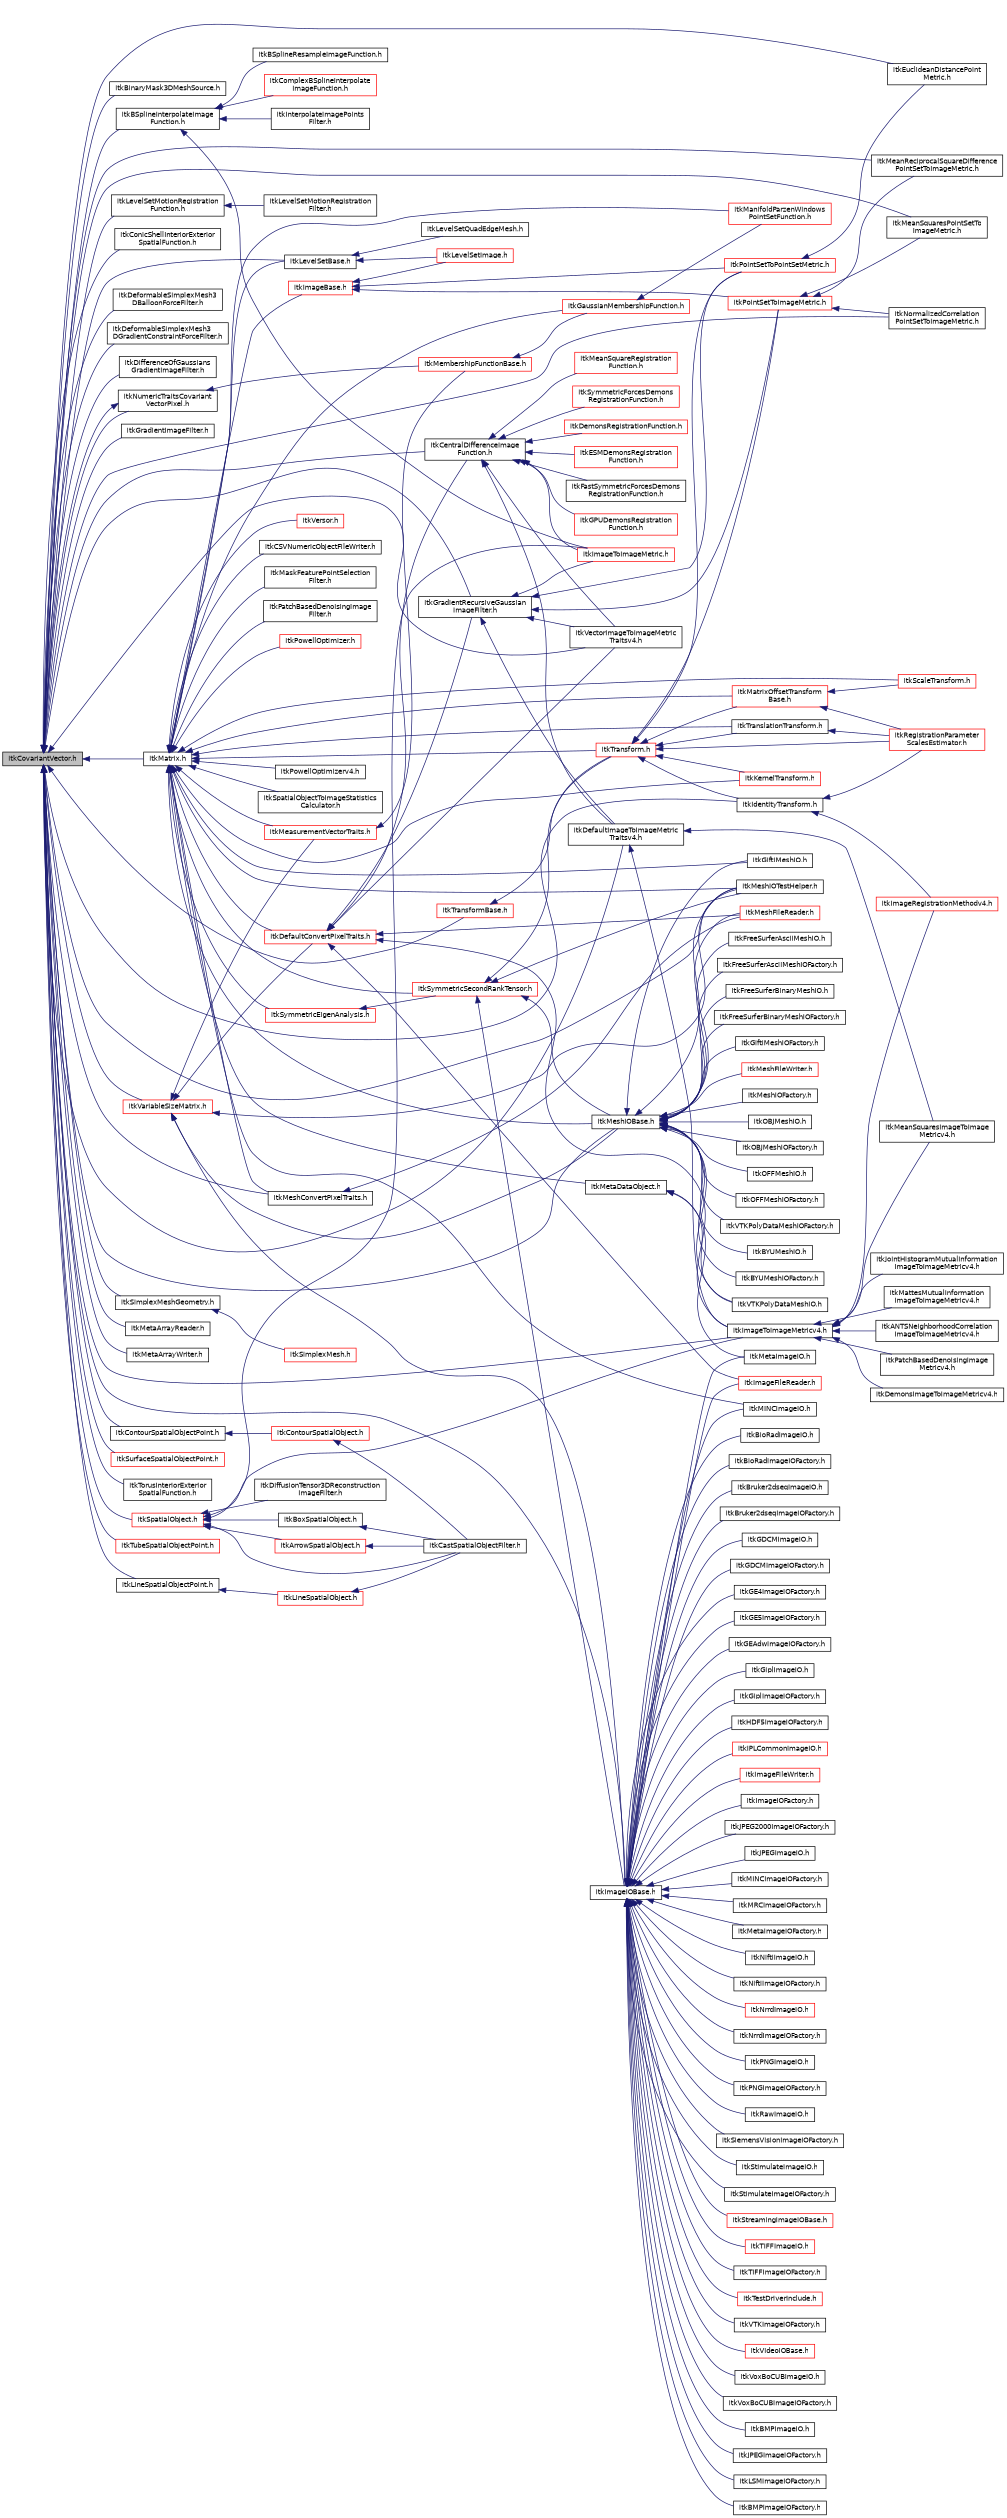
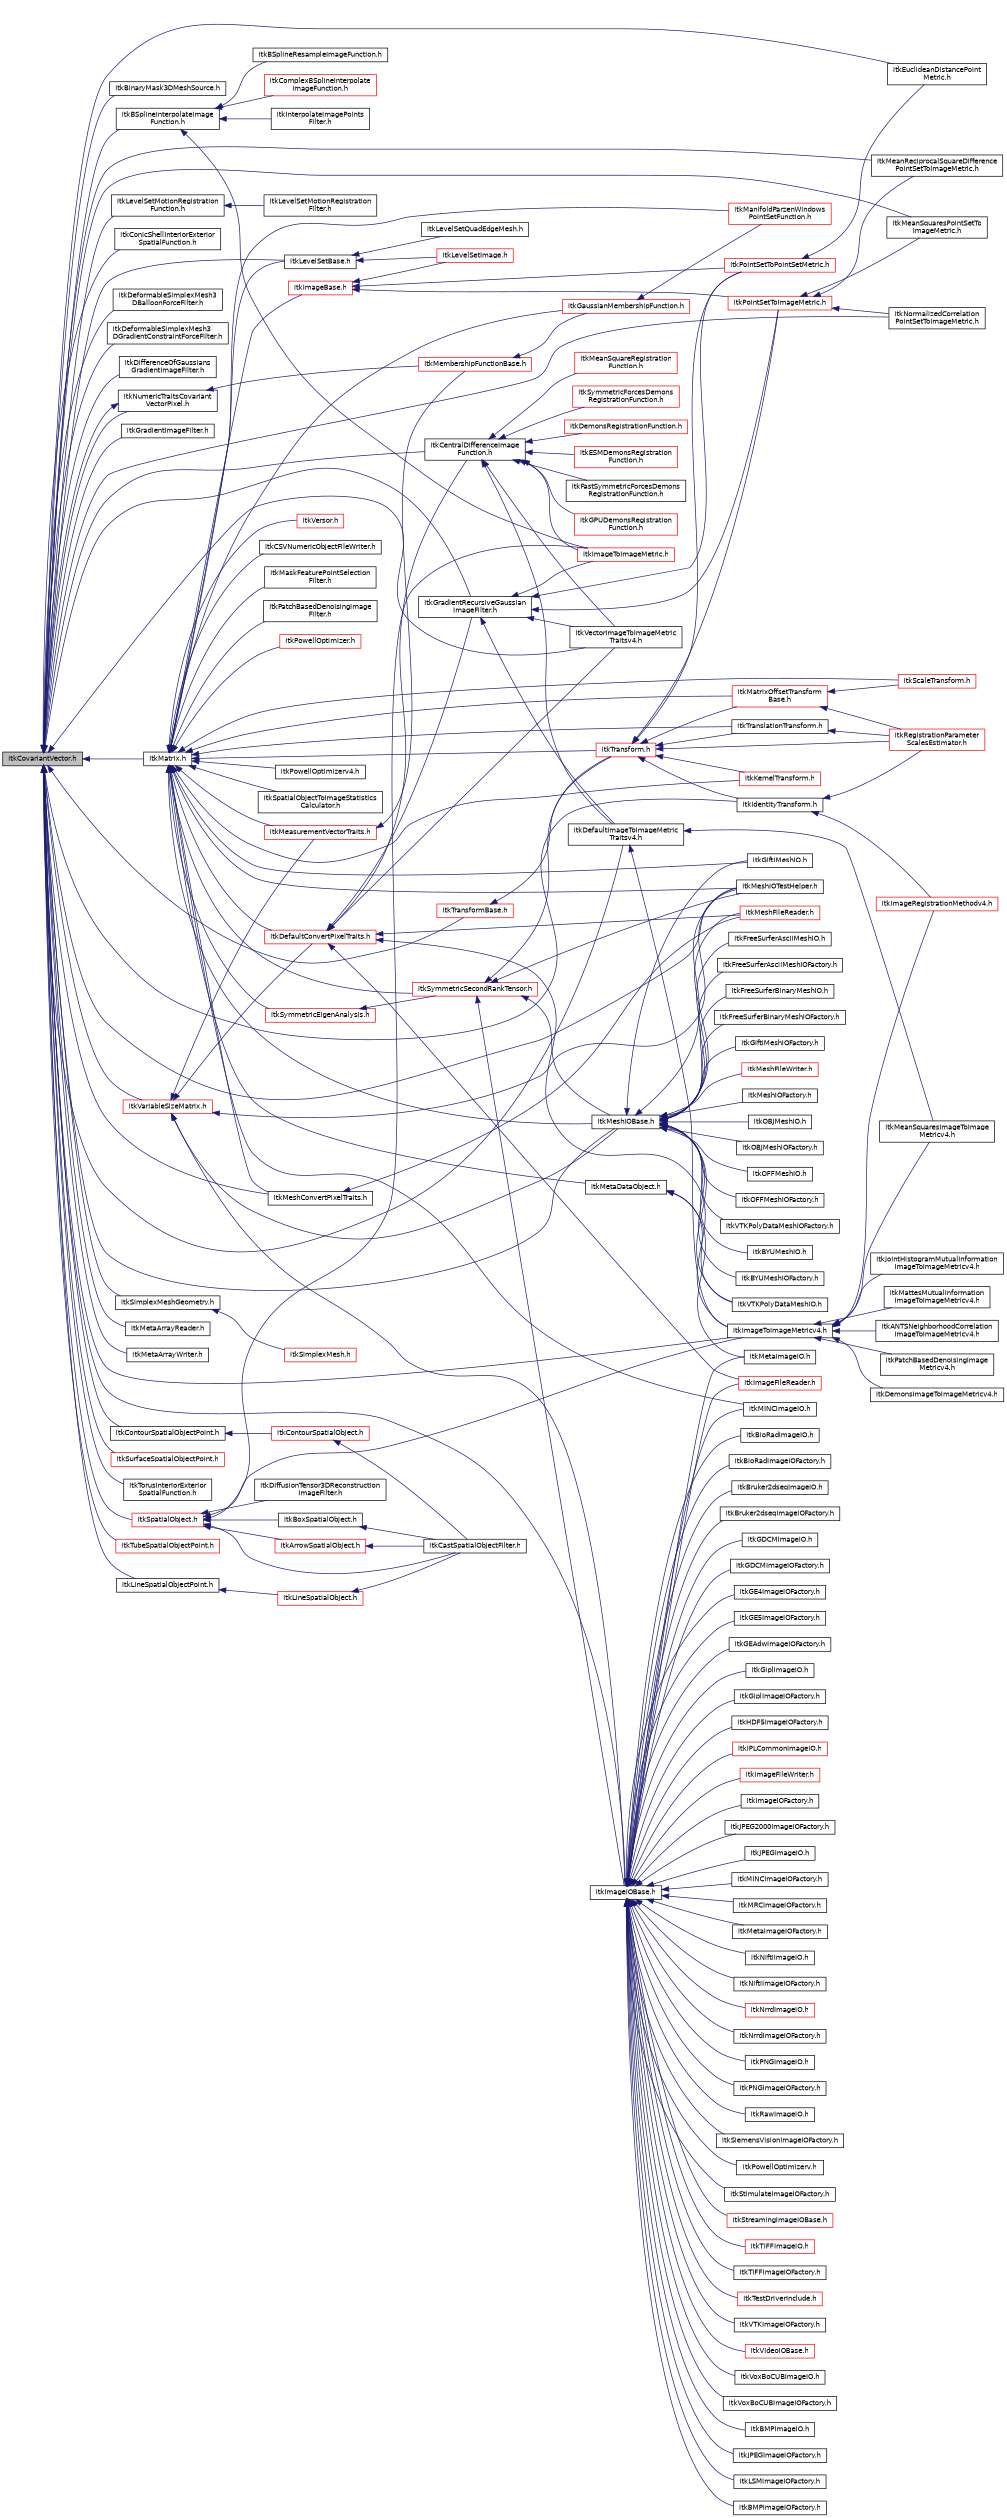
(780, 2168) -> (780, 2168)
